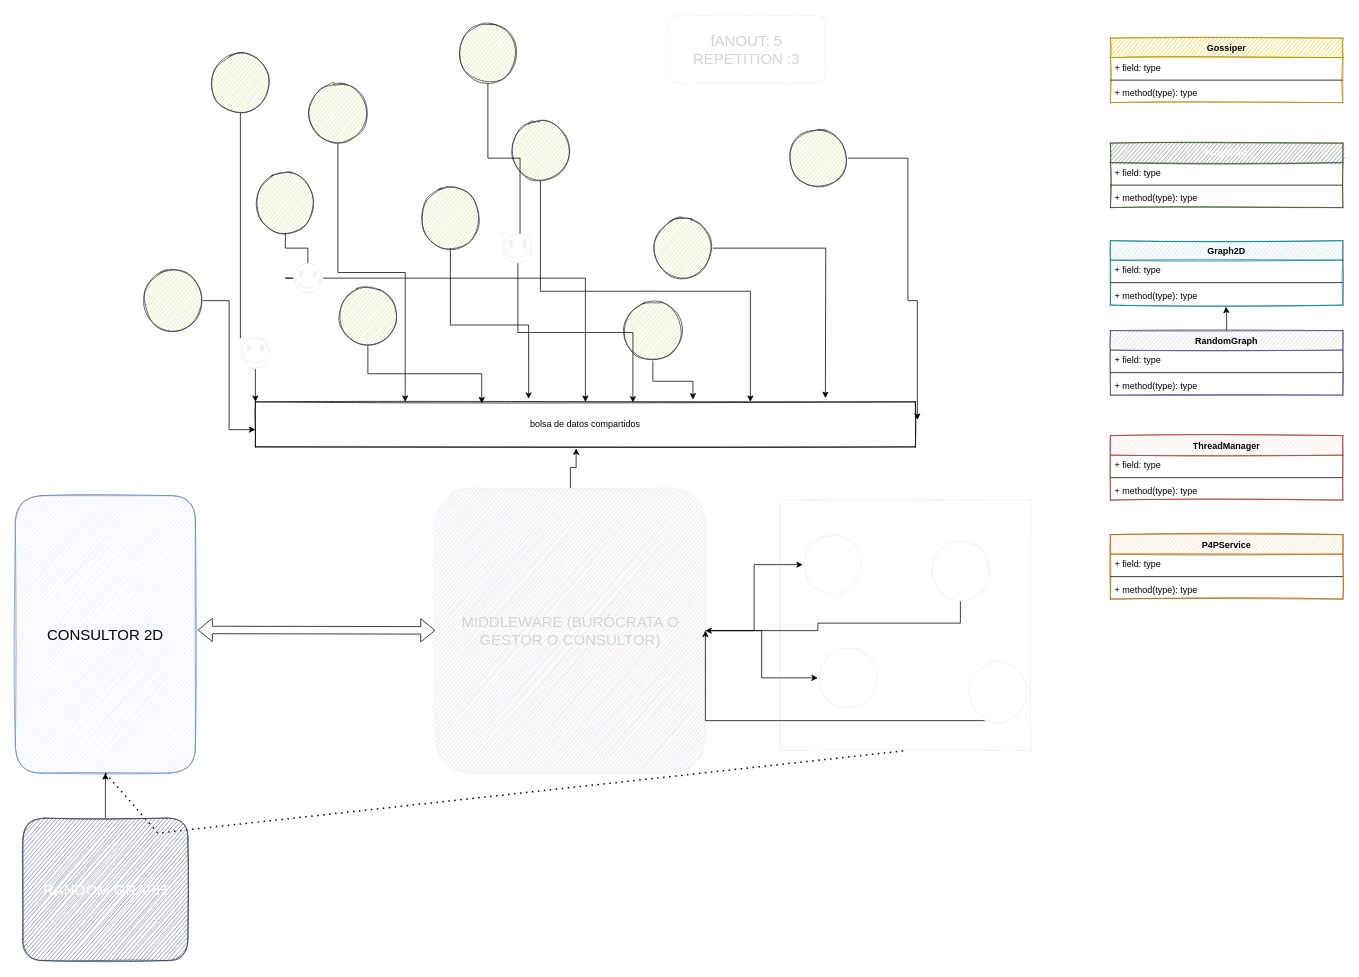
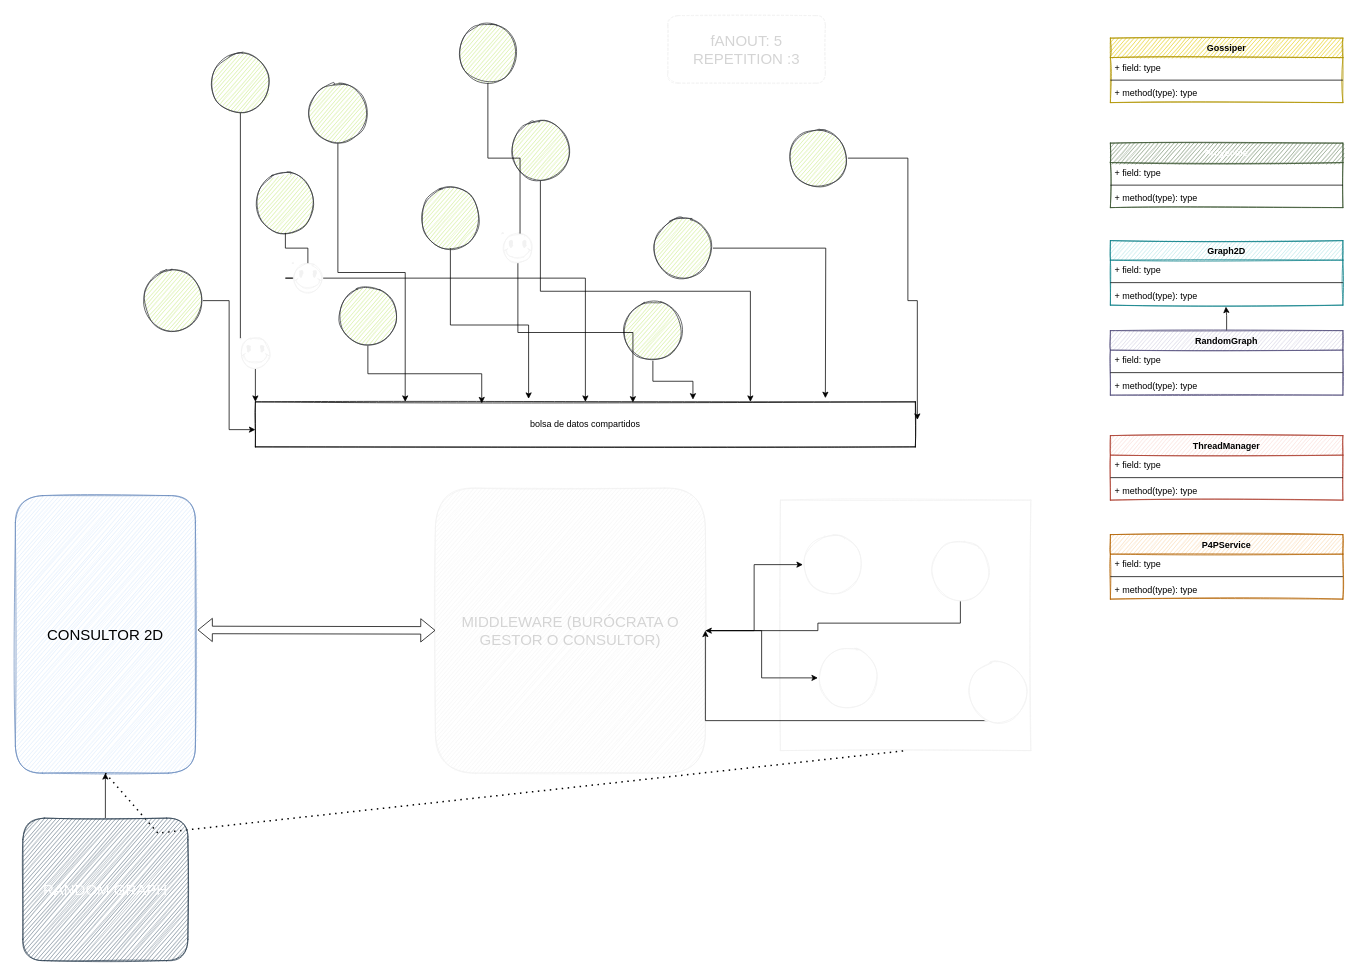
(570, 473) -> none
(570, 630) -> (570, 630)
